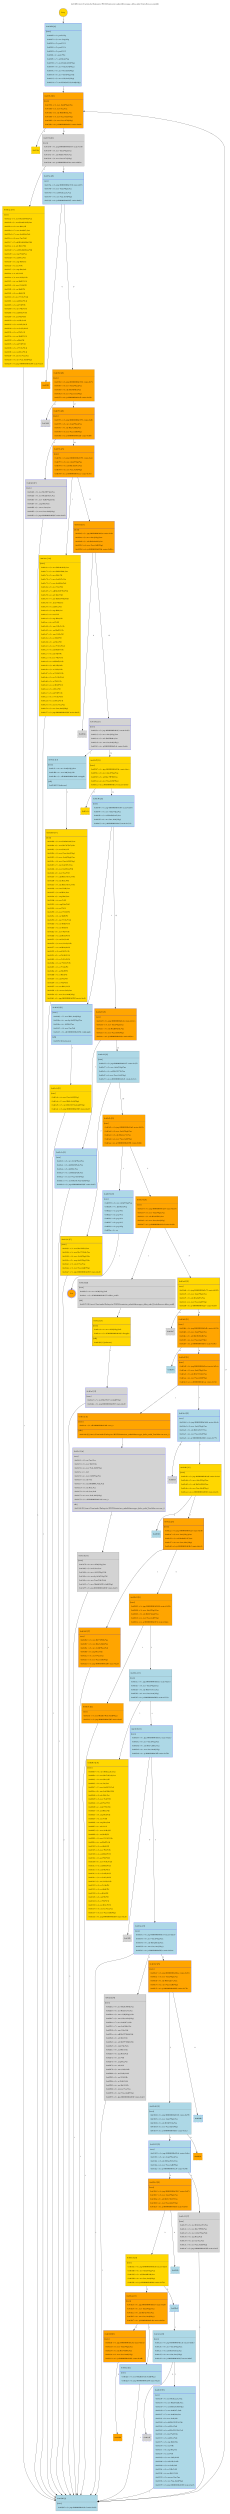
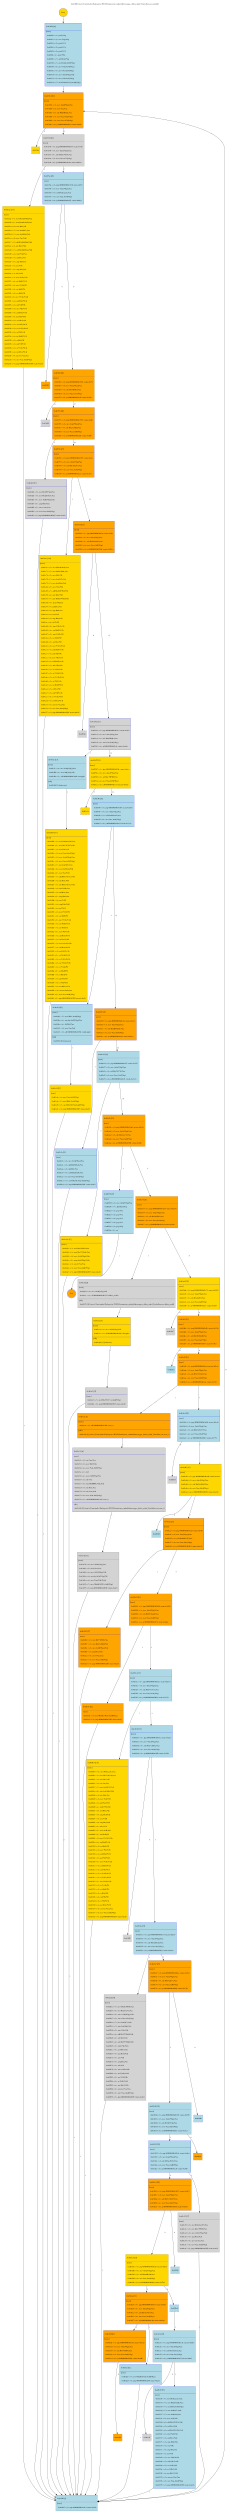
(95, 2211) -> (90, 2208)
